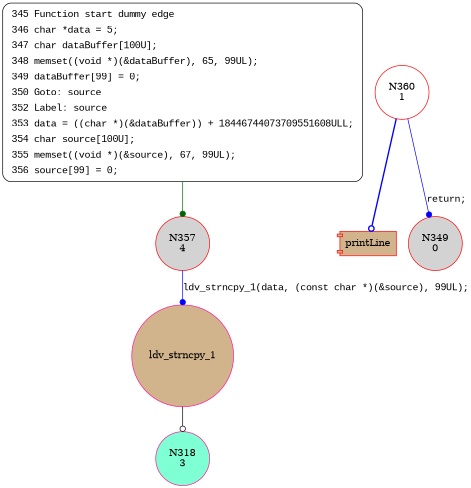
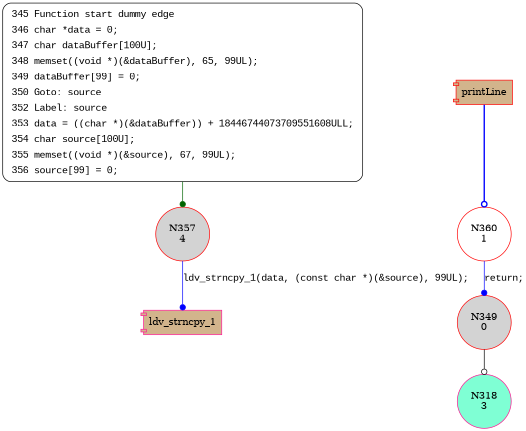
(76, 30) -> (76, 30)
(384, 172) -> (484, 153)
(183, 356) -> (183, 322)
(183, 416) -> (484, 359)
